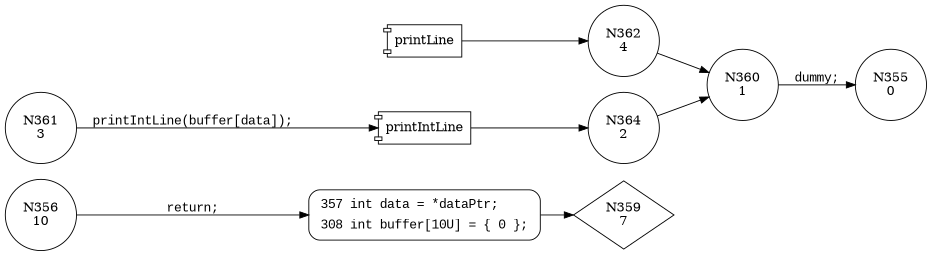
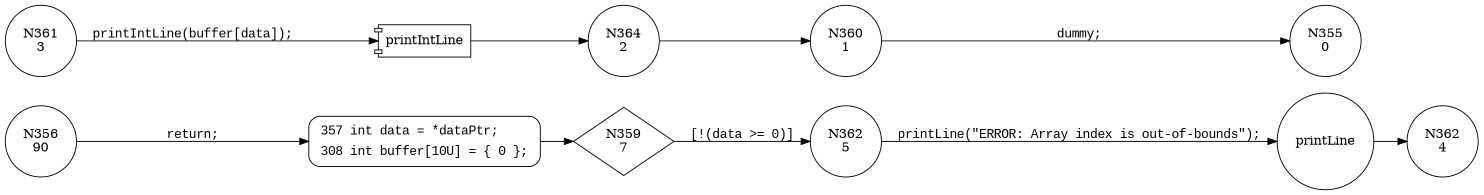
(425, 41) -> (1325, 141)
(679, 61) -> none
none -> (846, 141)
(41, 215) -> (41, 141)
